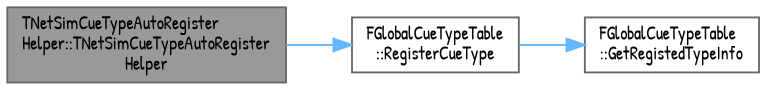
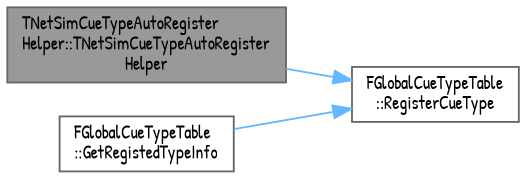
(543, 45) -> (283, 120)
